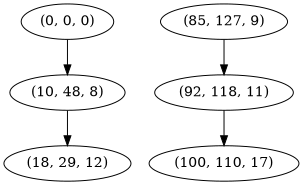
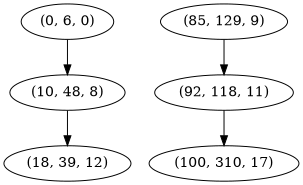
(67, 22) -> (67, 22)
(224, 22) -> (224, 22)
(67, 163) -> (67, 163)
(224, 163) -> (224, 163)
